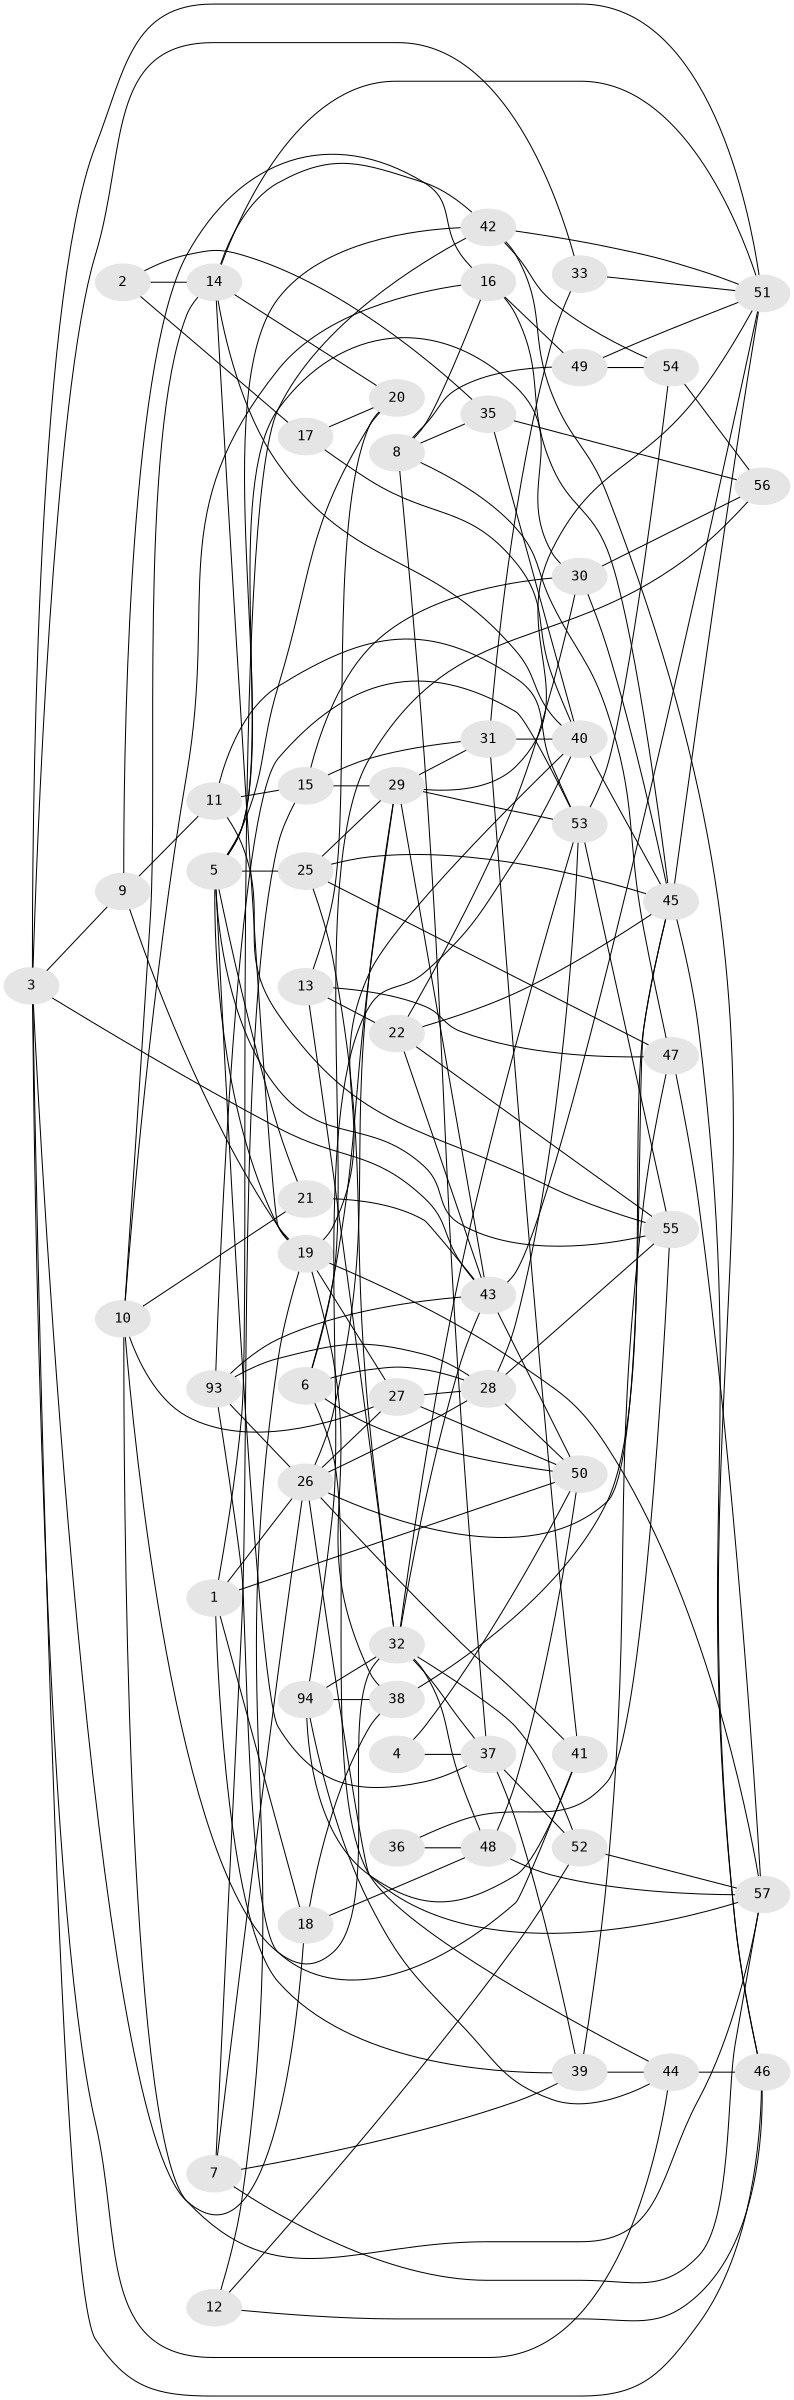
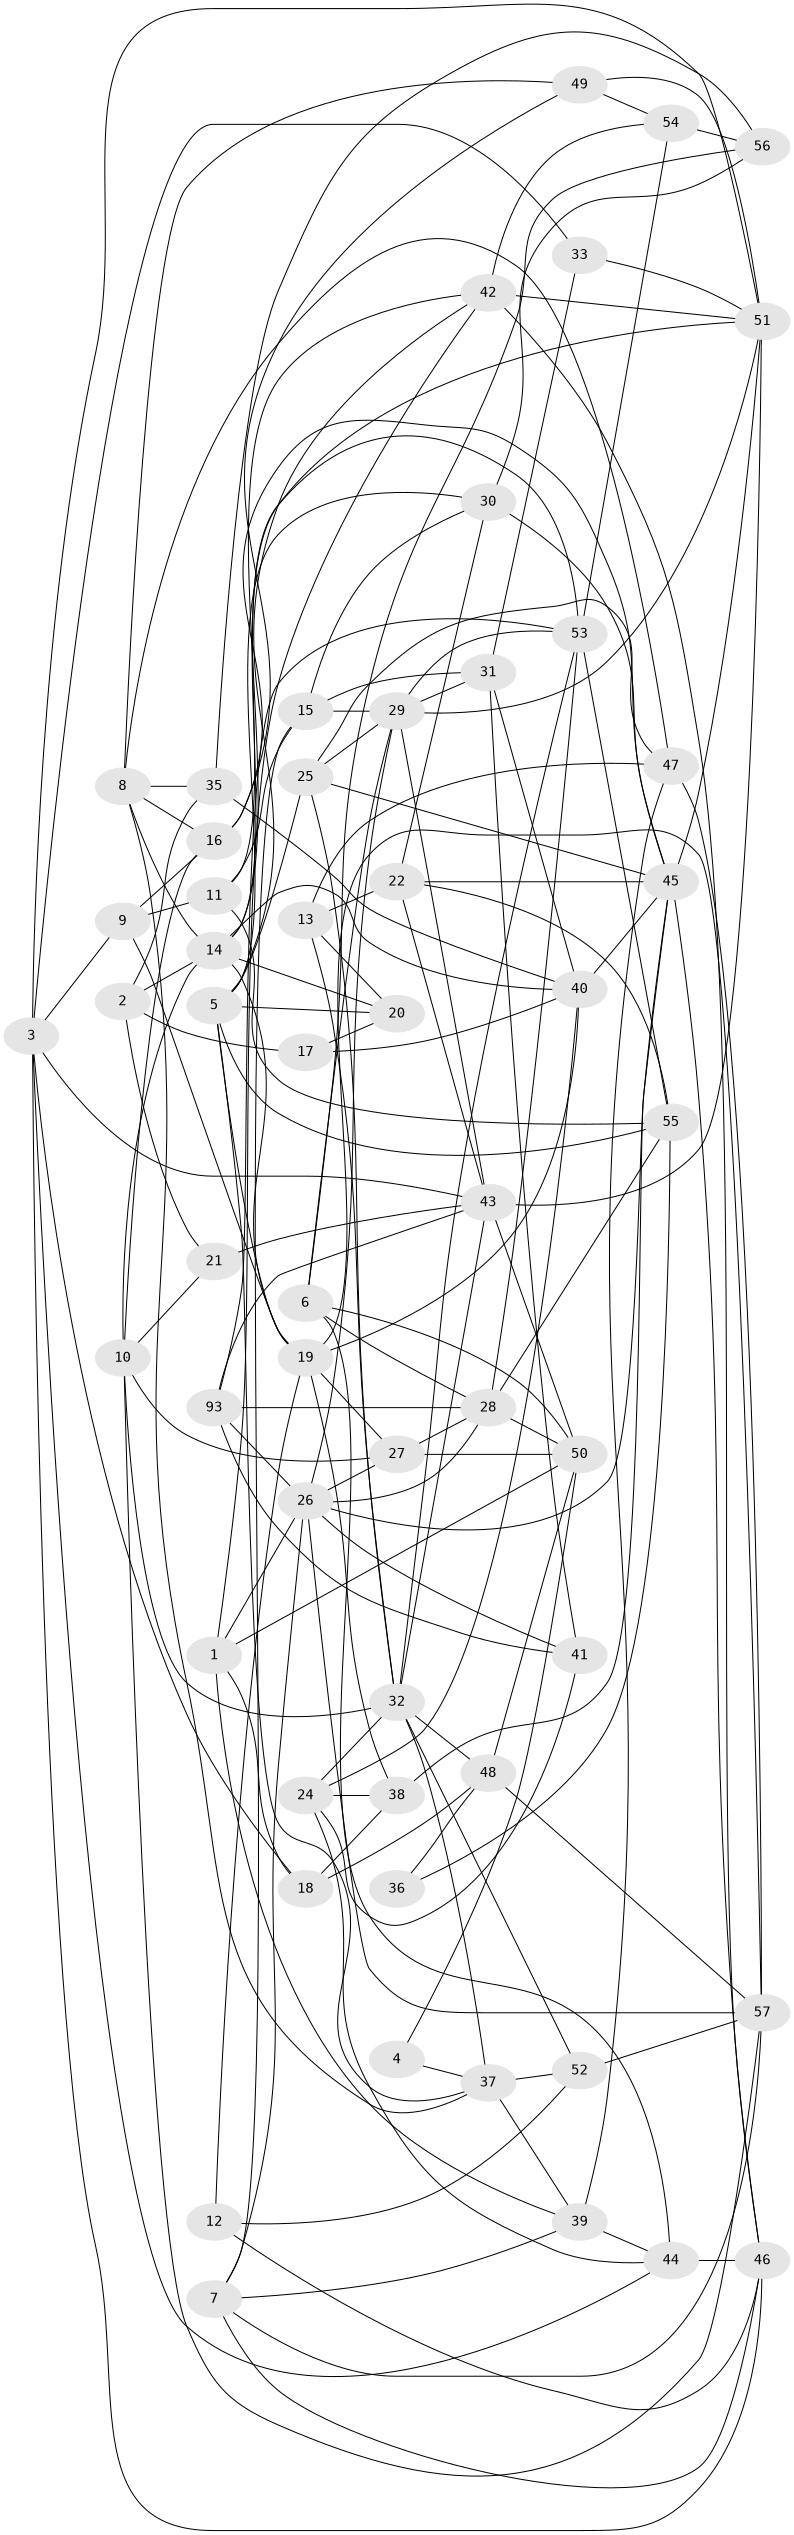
none -> (158, 873)
(253, 1037) -> (152, 1137)
(306, 1700) -> (306, 1796)
none -> (535, 2481)
